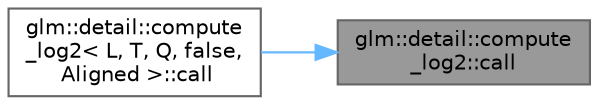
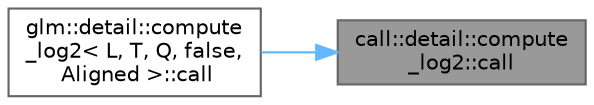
(464, 52) -> (462, 52)
